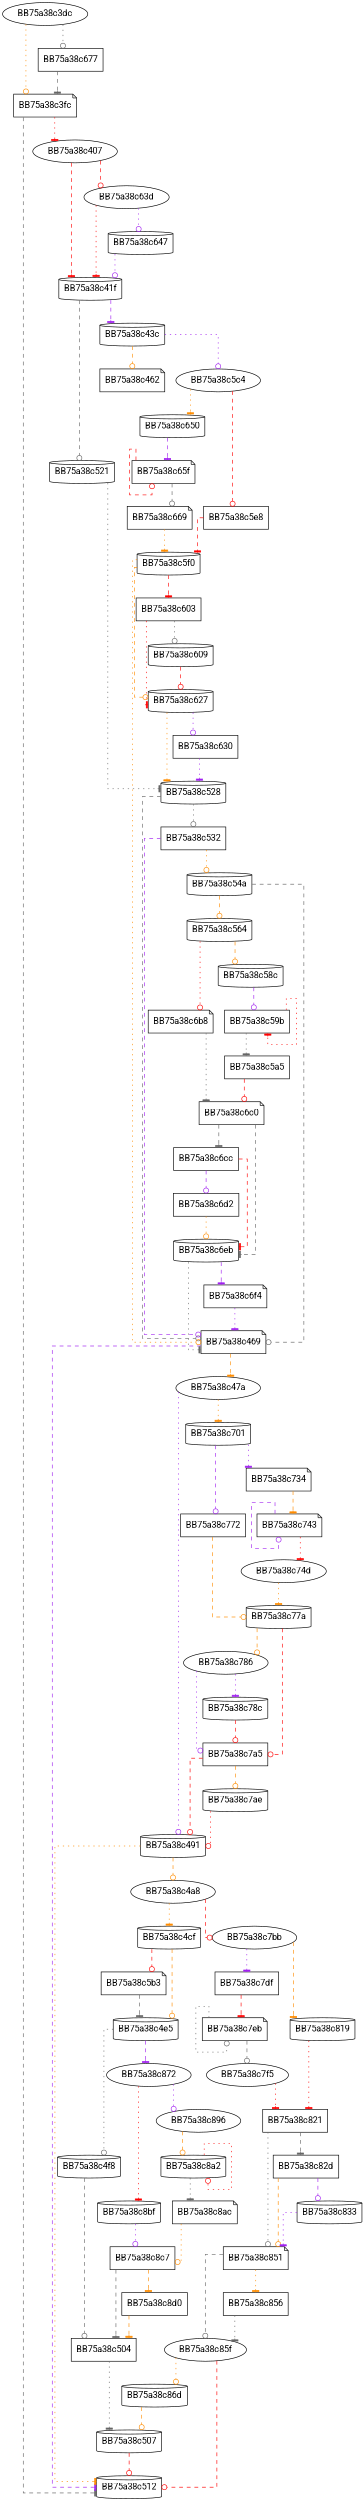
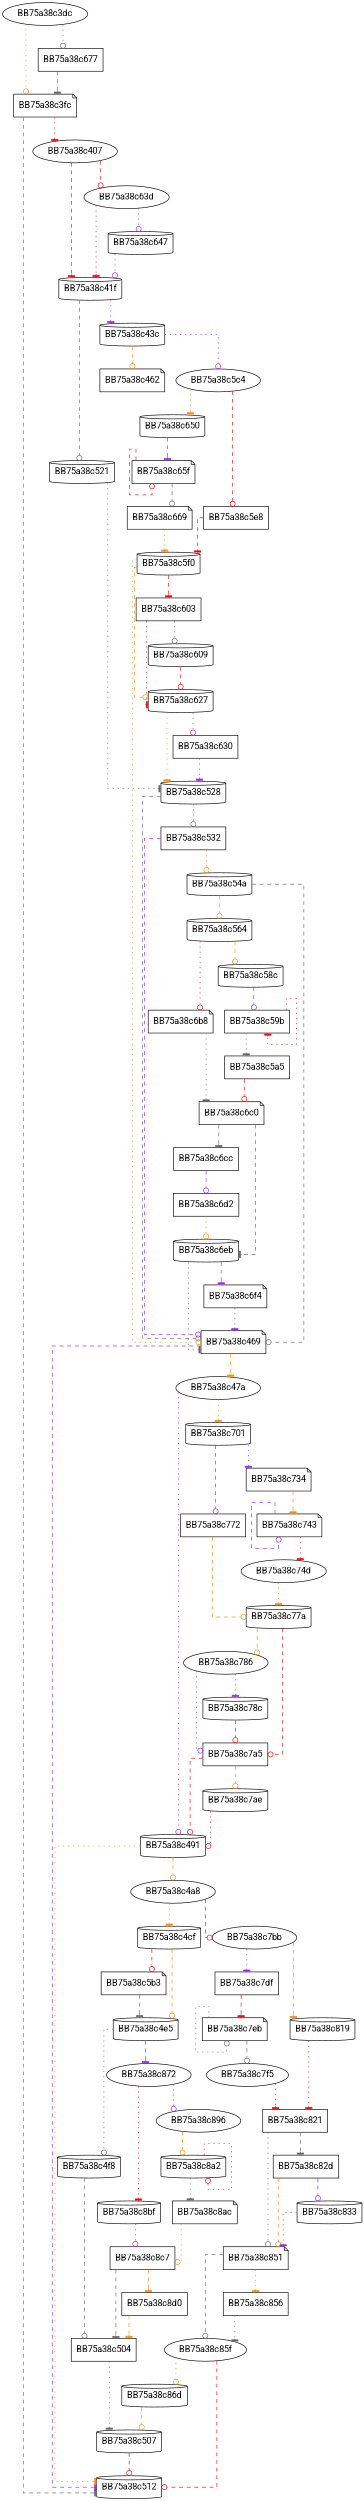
(111, 310) -> (111, 310)
(247, 1201) -> none
